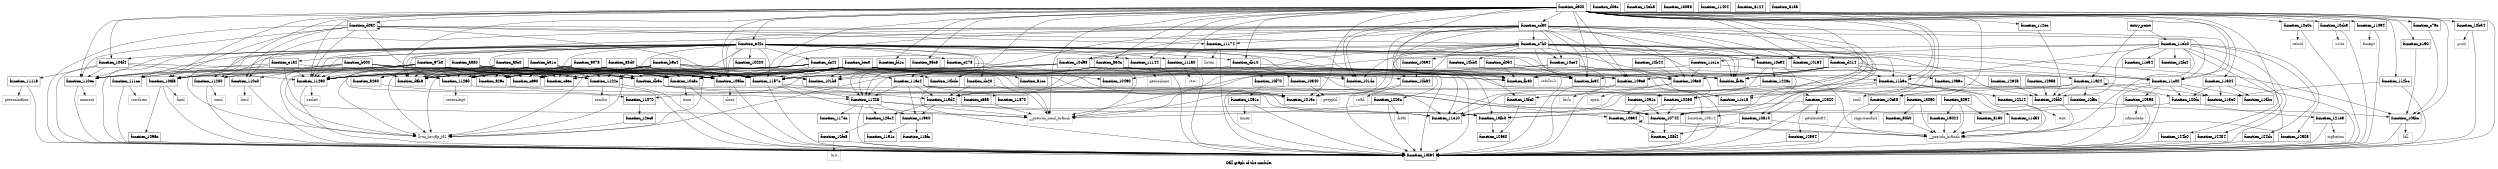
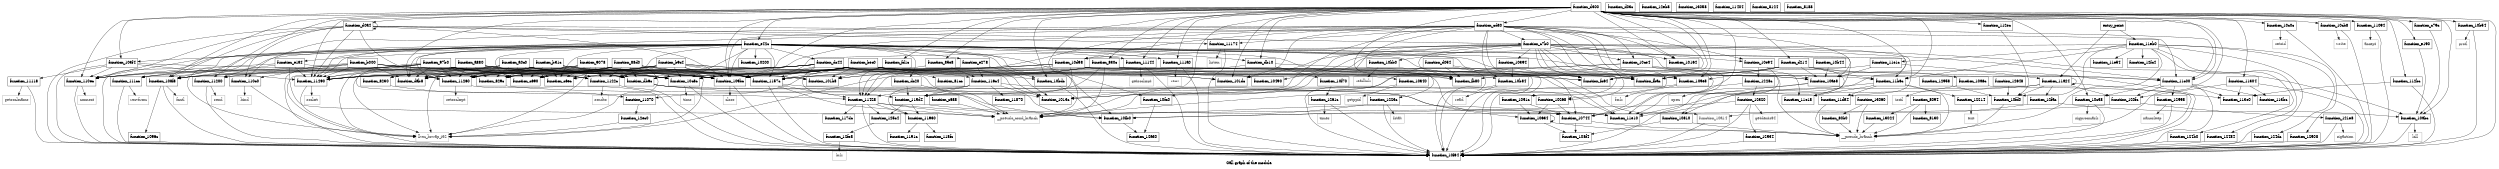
(1901, 59) -> (1773, 47)
